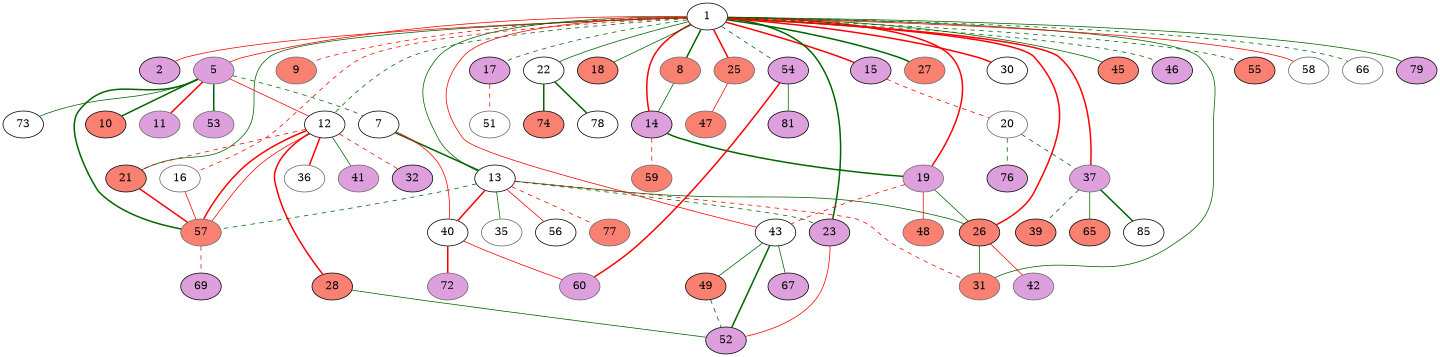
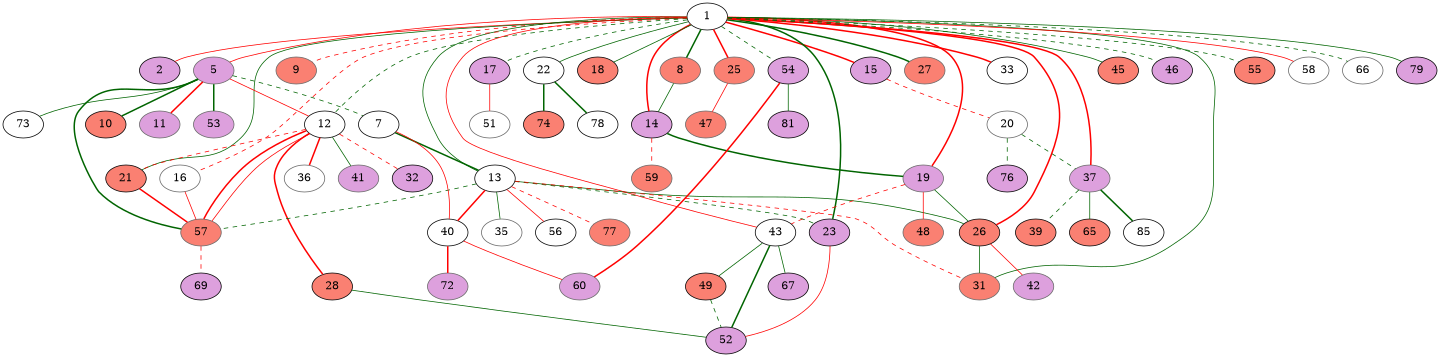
(1007, 70) -> (1007, 70)
(490, 98) -> (490, 98)
